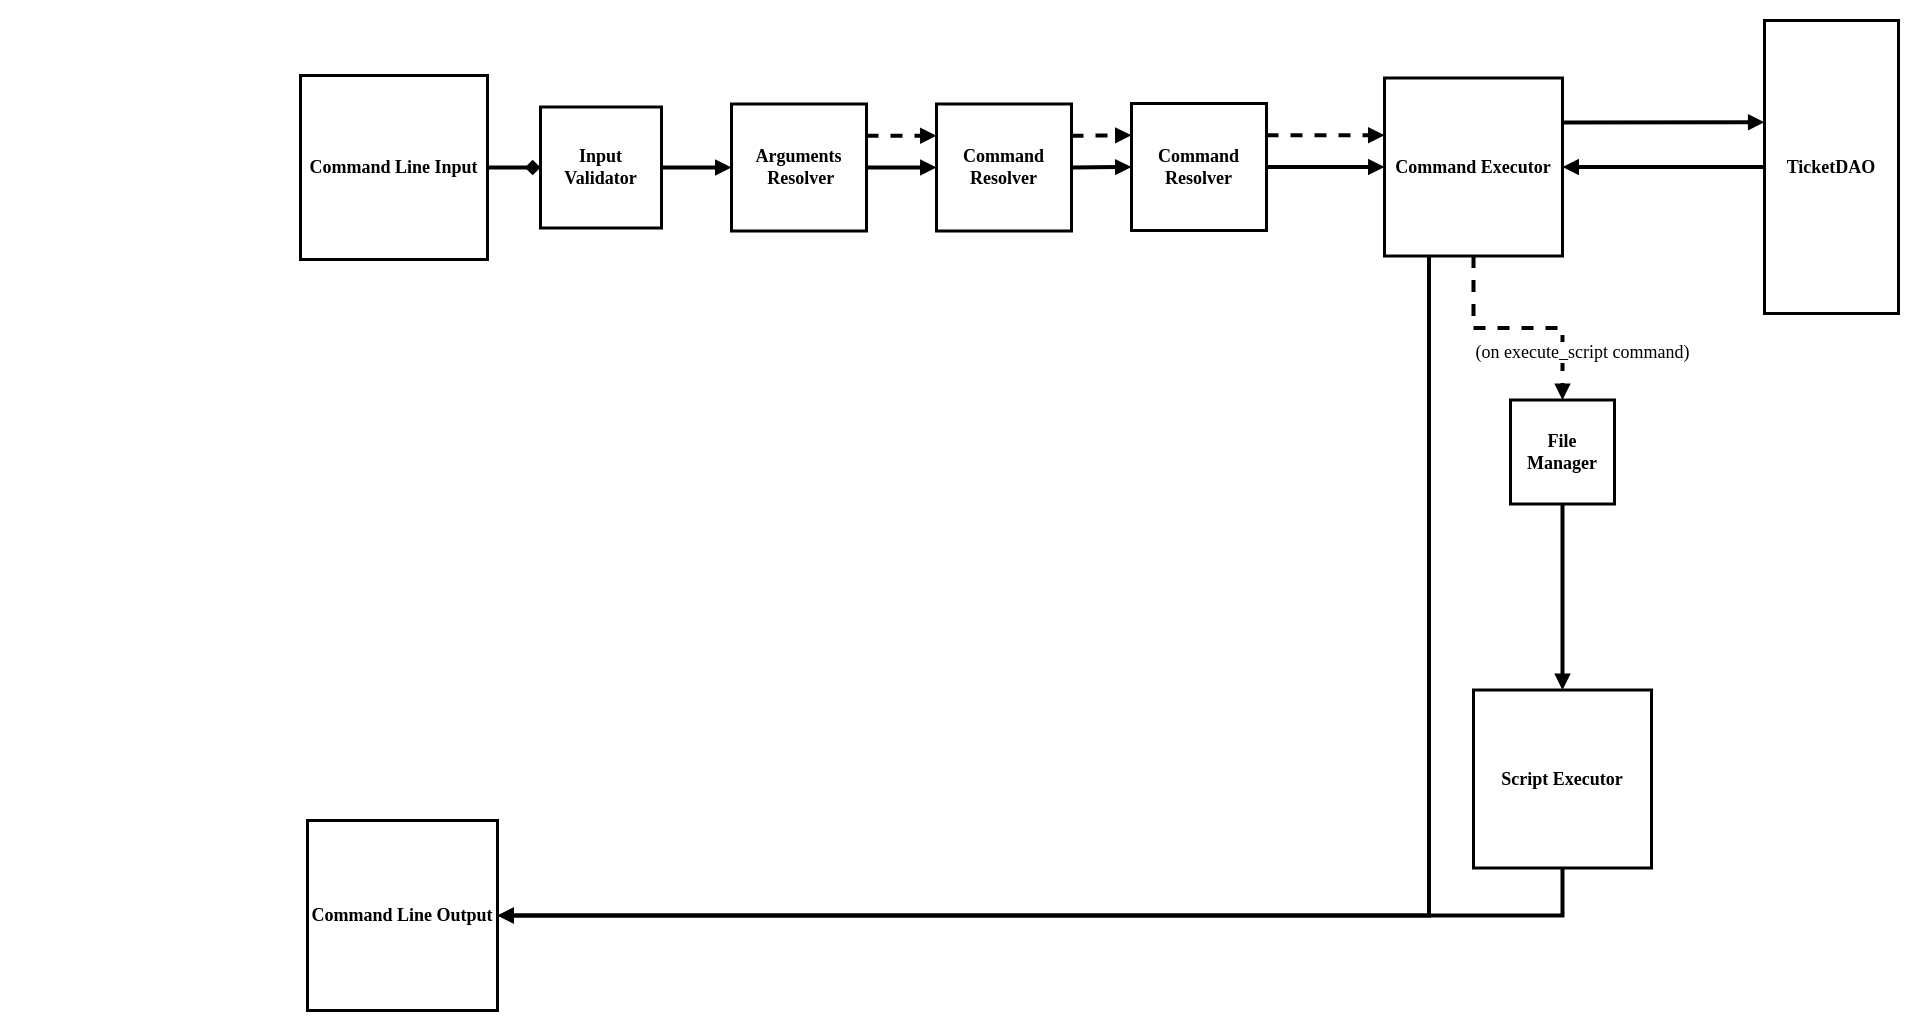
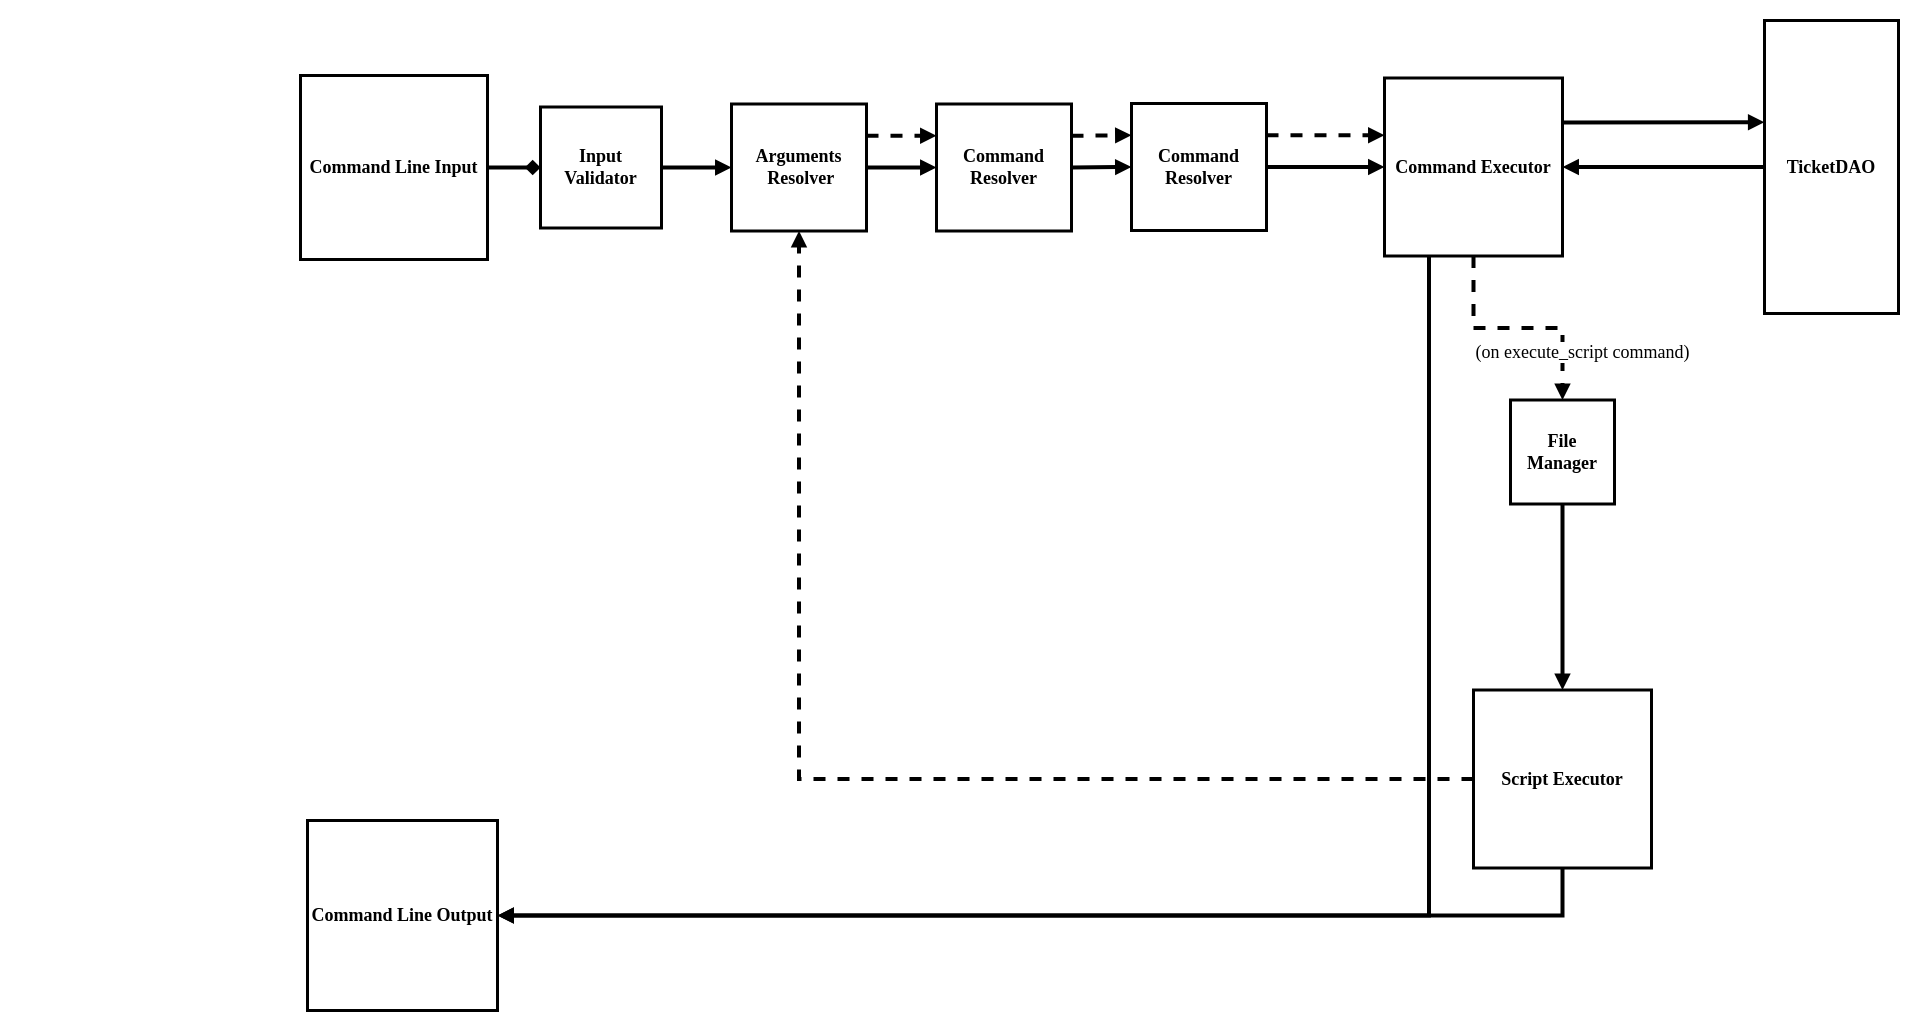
none -> (1443, 779)
